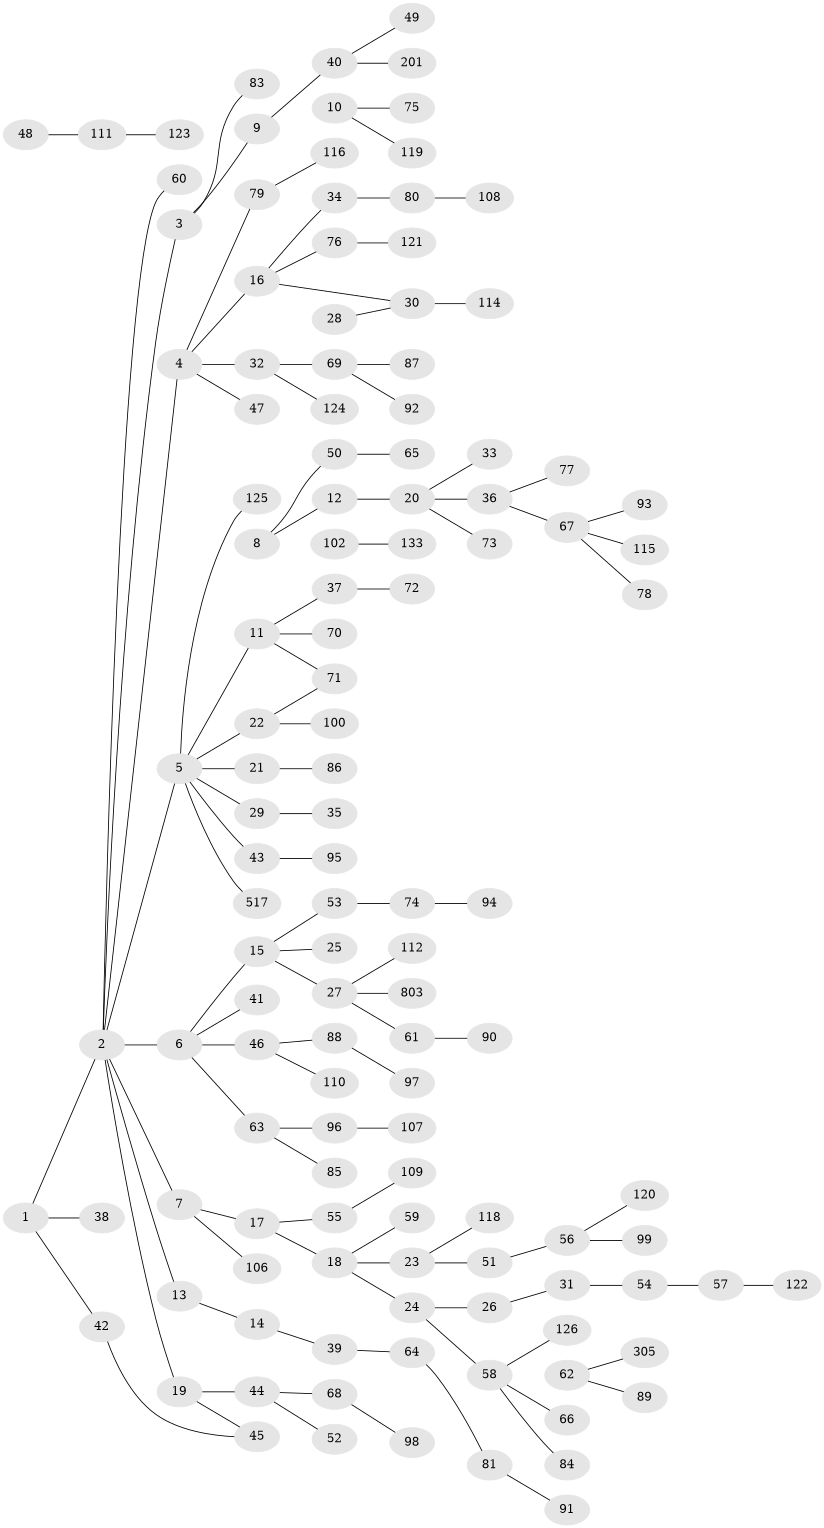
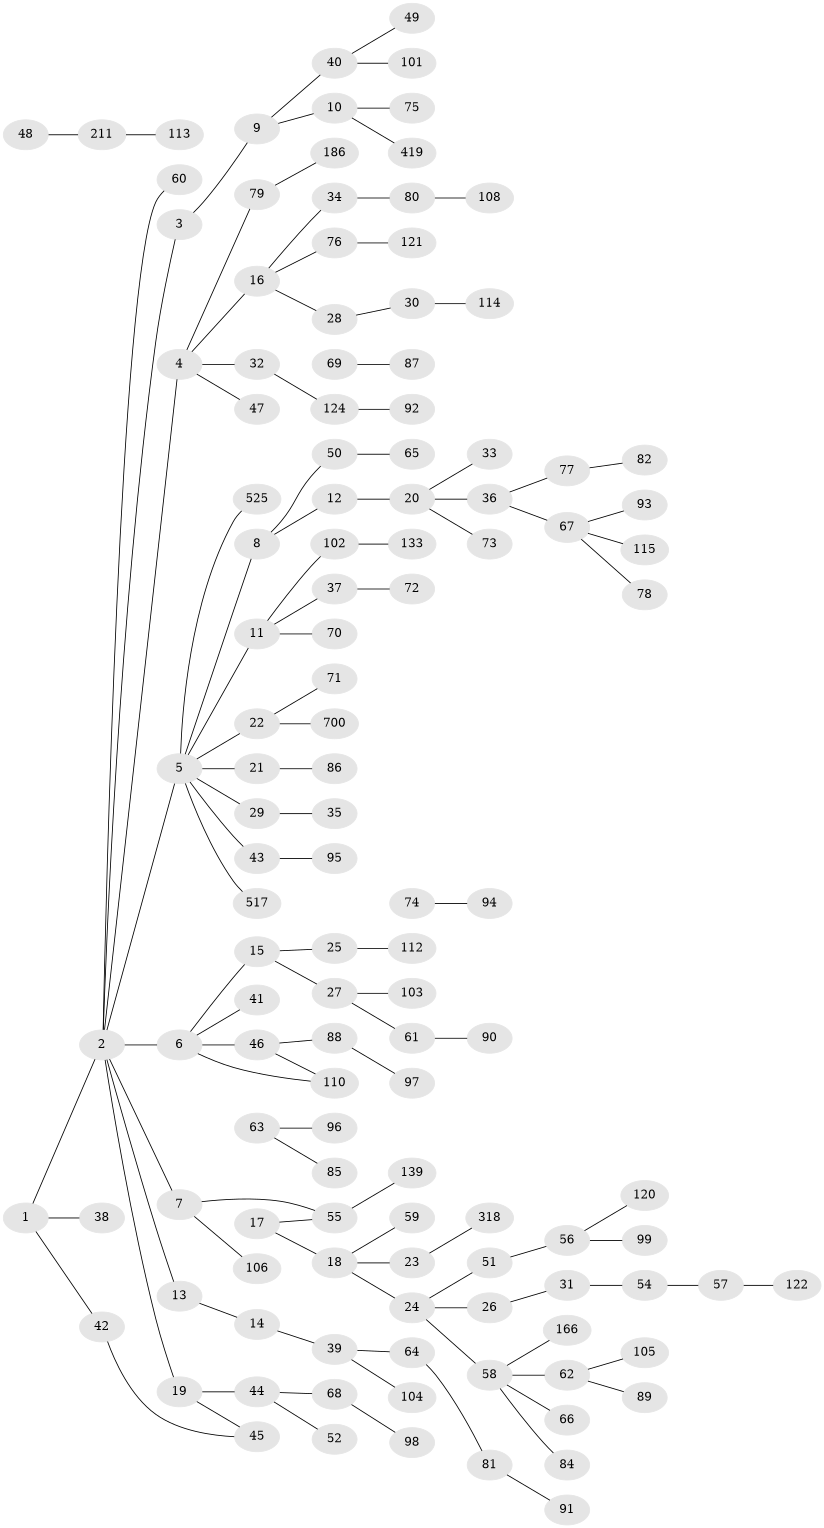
(412, 63) -> (412, 63)
(257, 84) -> none
none -> (296, 119)
(102, 135) -> (102, 135)
(180, 135) -> (180, 135)
(335, 153) -> (335, 153)
(412, 153) -> (412, 153)
(335, 292) -> (296, 300)
(296, 364) -> none
(373, 387) -> (374, 409)
none -> (645, 460)
(257, 499) -> (257, 499)
none -> (218, 656)
(296, 656) -> (293, 588)
(335, 724) -> (335, 724)
(335, 903) -> none
(373, 971) -> (373, 948)
(412, 993) -> (412, 993)
(218, 1086) -> (253, 1072)
(412, 1128) -> none
(412, 1173) -> (412, 1173)
(218, 1214) -> (259, 1199)
(490, 1218) -> (490, 1218)
(451, 1263) -> (451, 1285)
(567, 1330) -> (567, 1330)
(645, 1353) -> (645, 1353)
none -> (529, 1375)
none -> (412, 1398)
